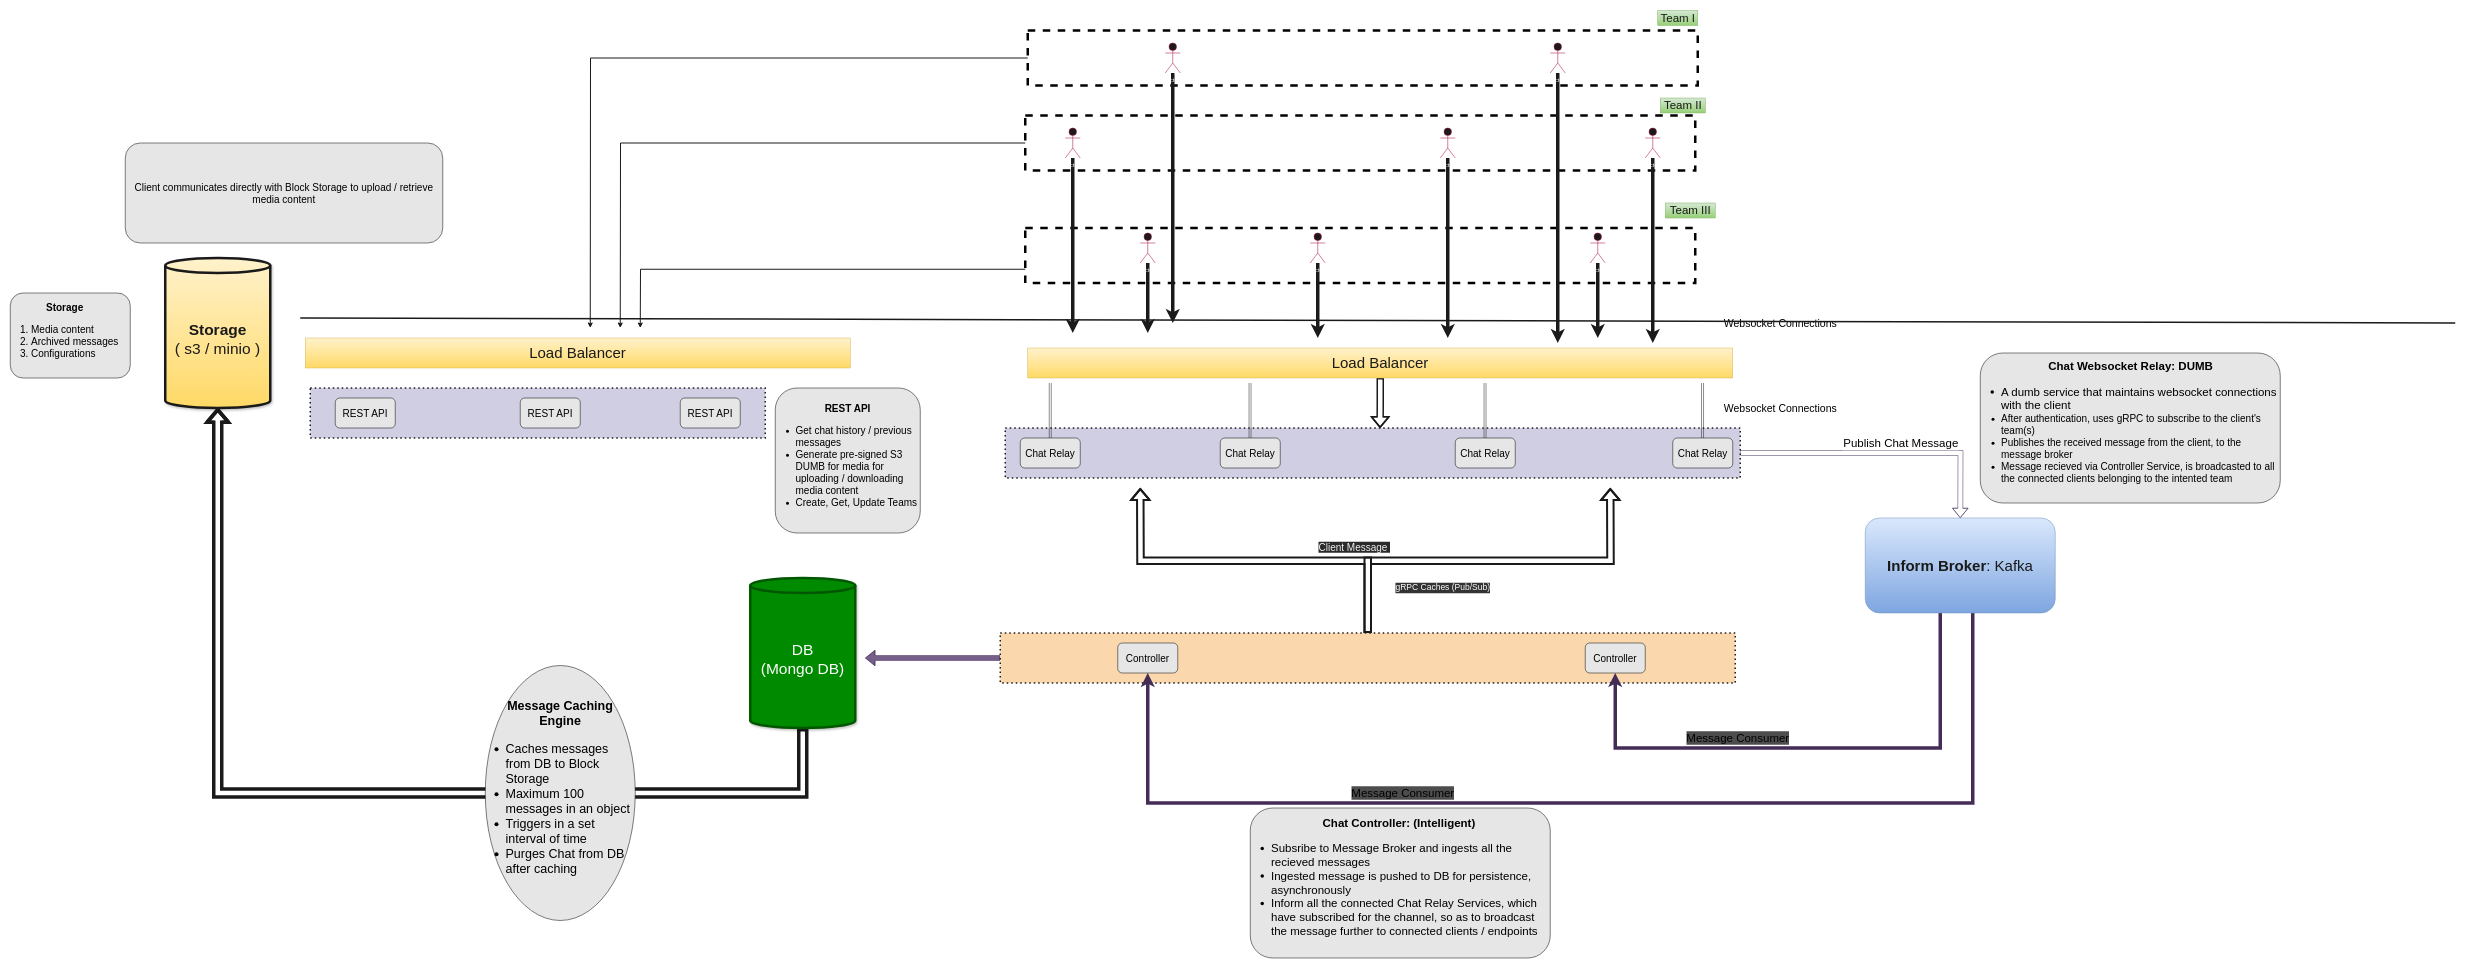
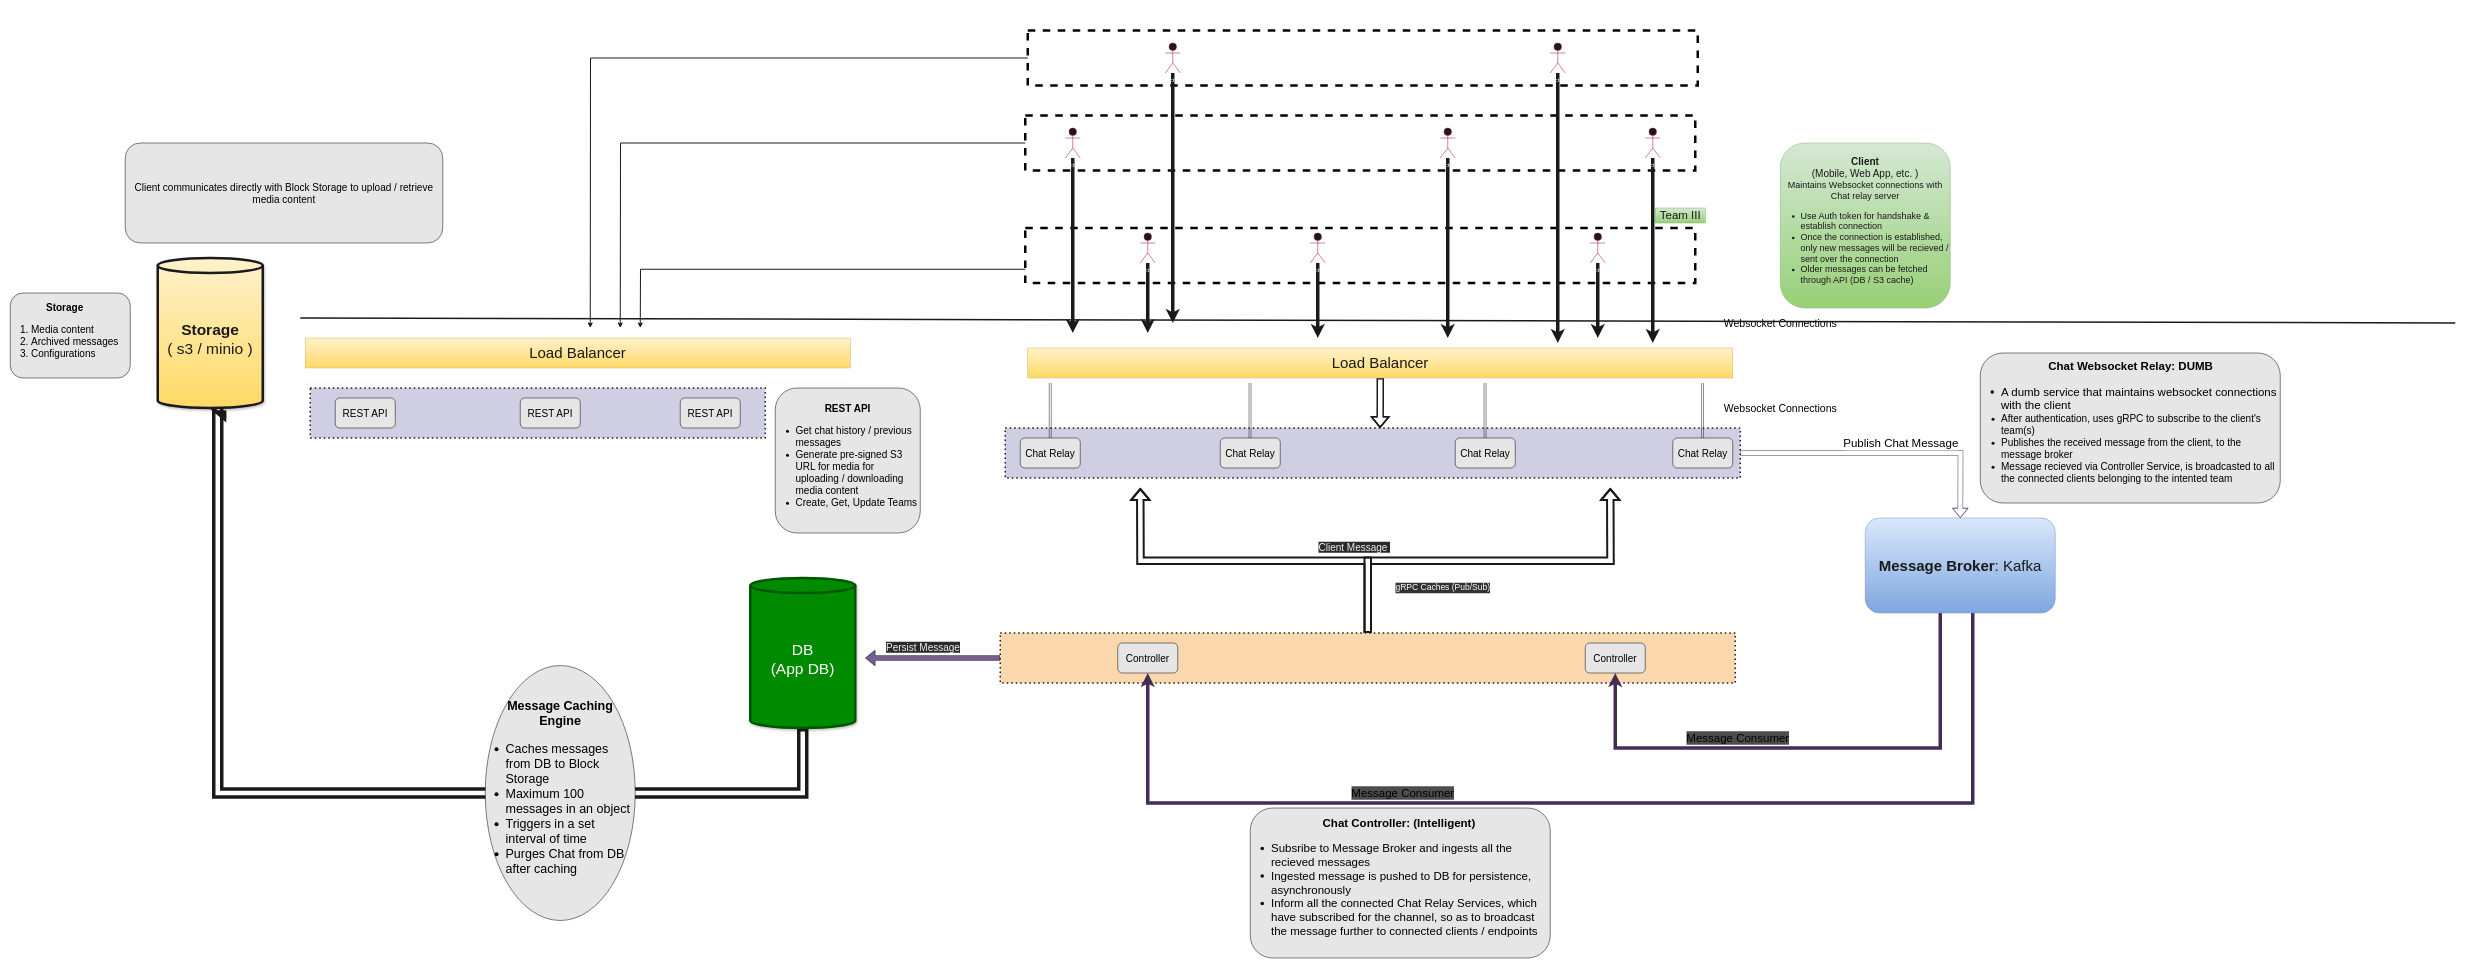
(1678, 18) -> none
(1683, 105) -> none
(1690, 210) -> (1680, 215)
none -> (1865, 225)
(218, 333) -> (210, 333)
(848, 460) -> (848, 460)
(1960, 565) -> (1960, 565)
none -> (928, 645)
(803, 659) -> (803, 659)
